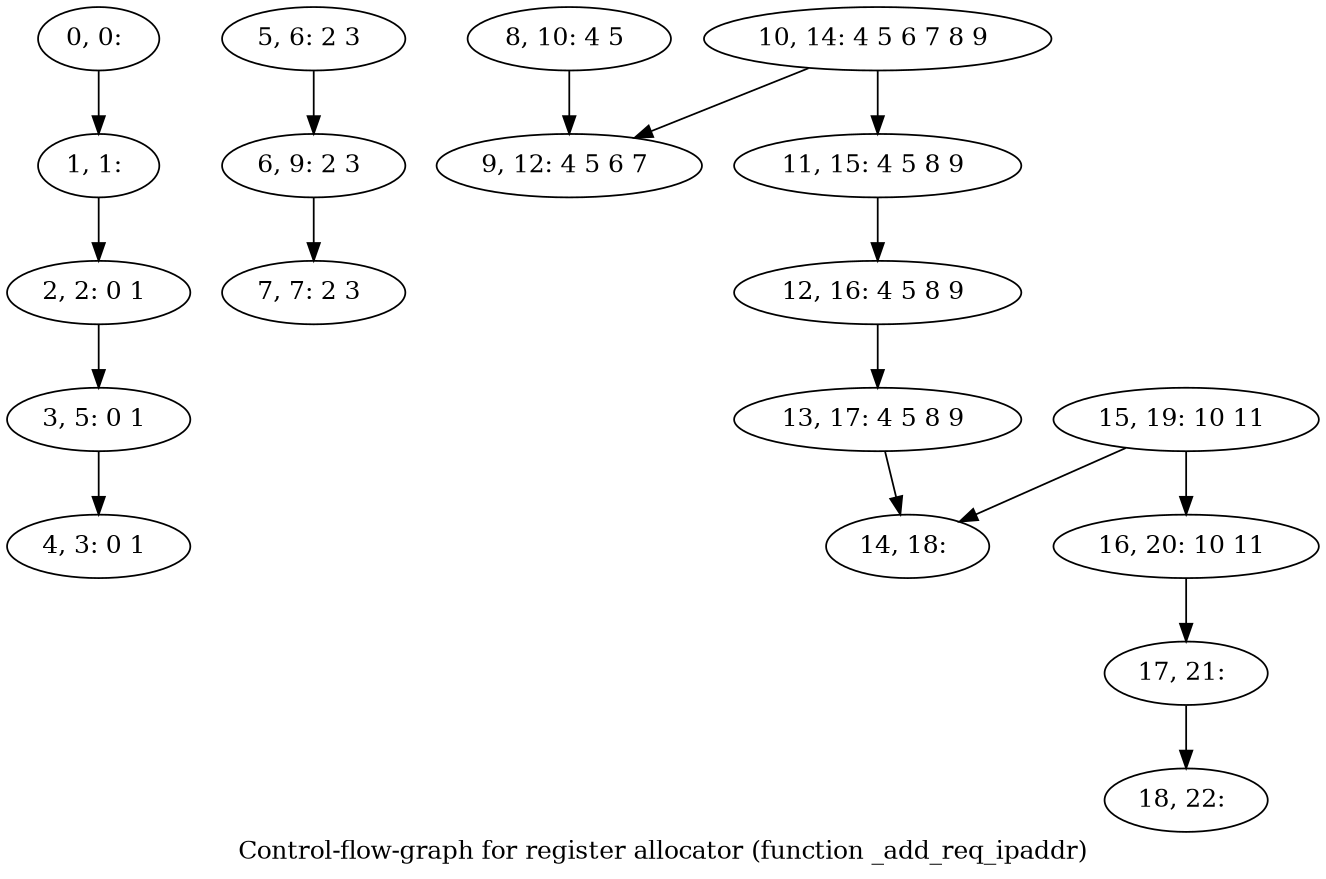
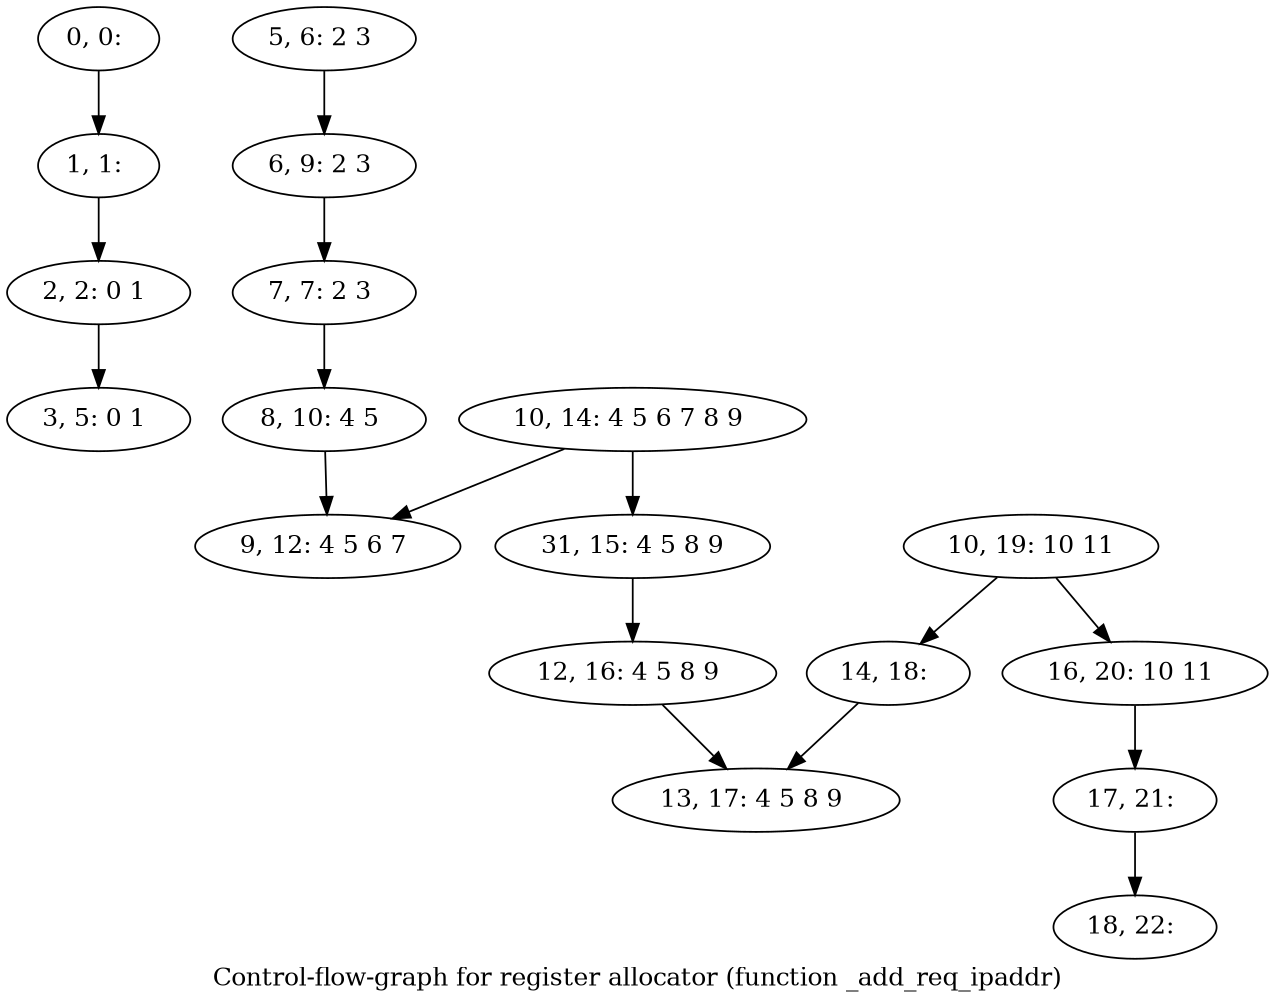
(878, 166) -> (633, 546)
none -> (324, 347)
(1186, 419) -> (1031, 546)
(891, 475) -> (830, 730)
(99, 546) -> none
